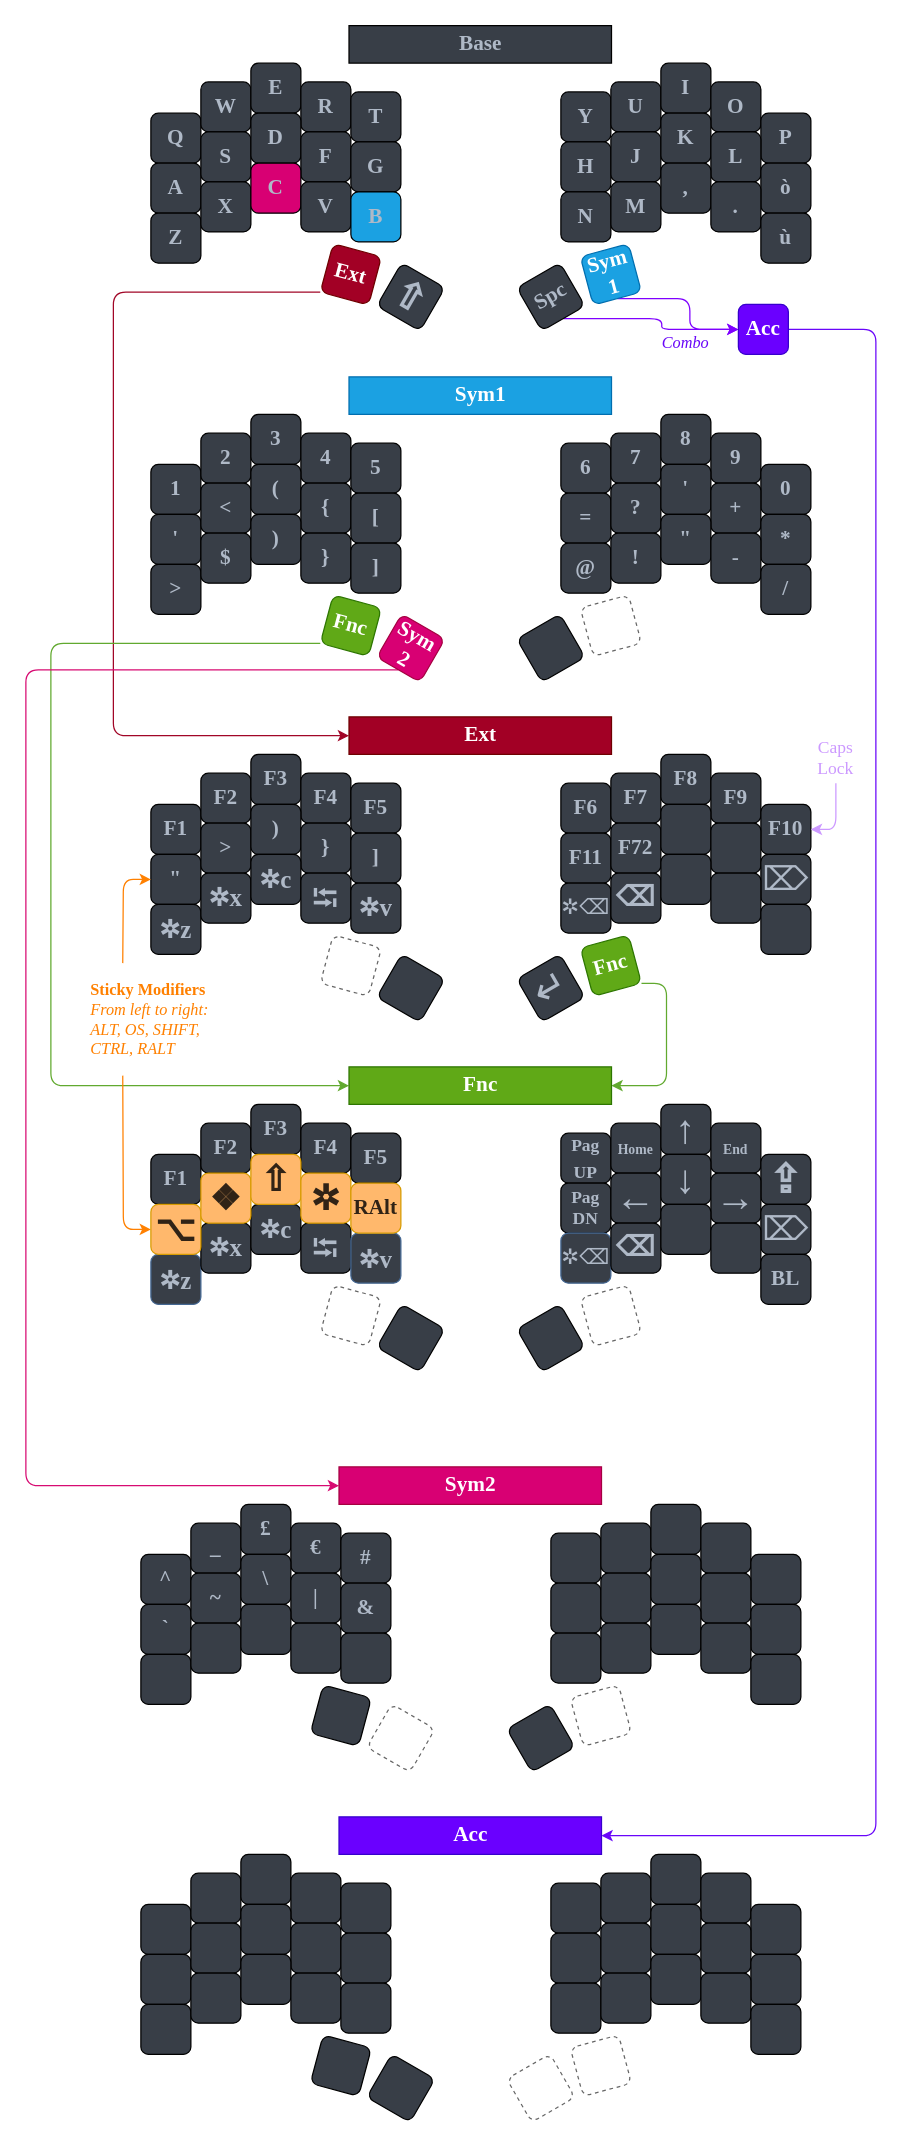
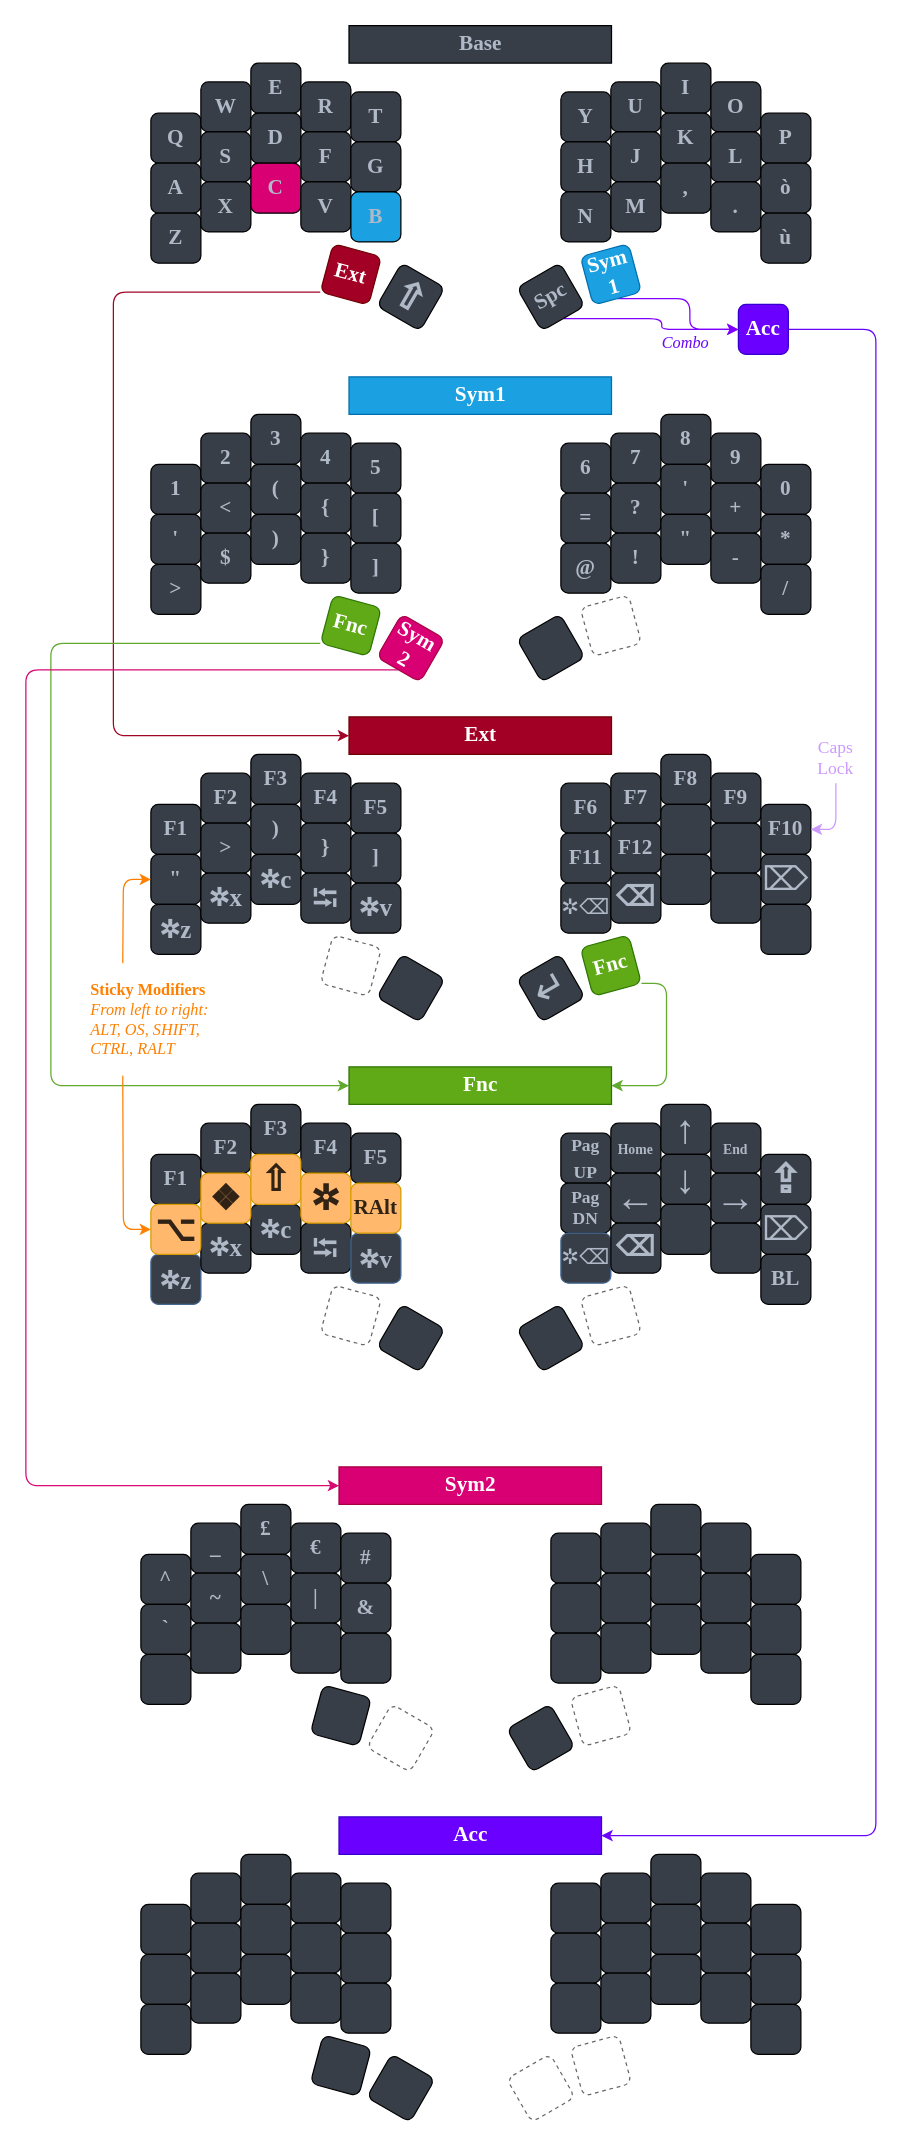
(636, 848) -> (636, 848)
